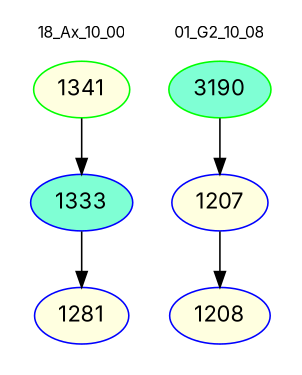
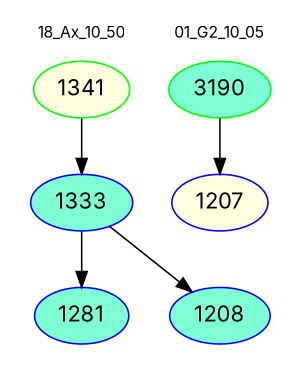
(82, 34) -> (82, 34)
(220, 34) -> (220, 34)
(220, 251) -> (134, 246)
(82, 316) -> (82, 316)
(220, 316) -> (220, 316)
